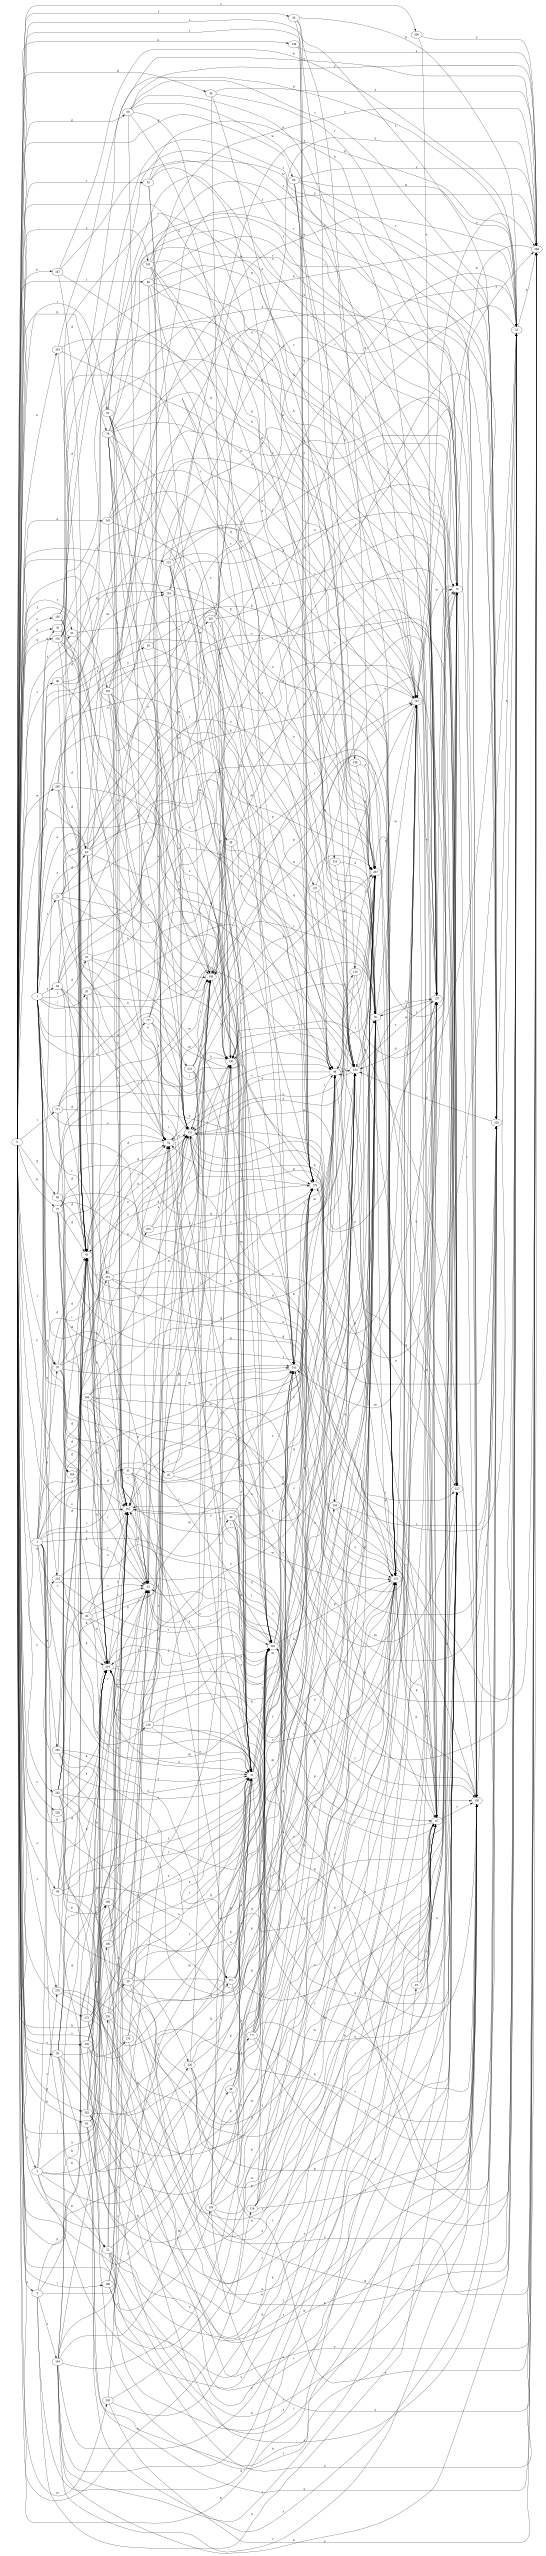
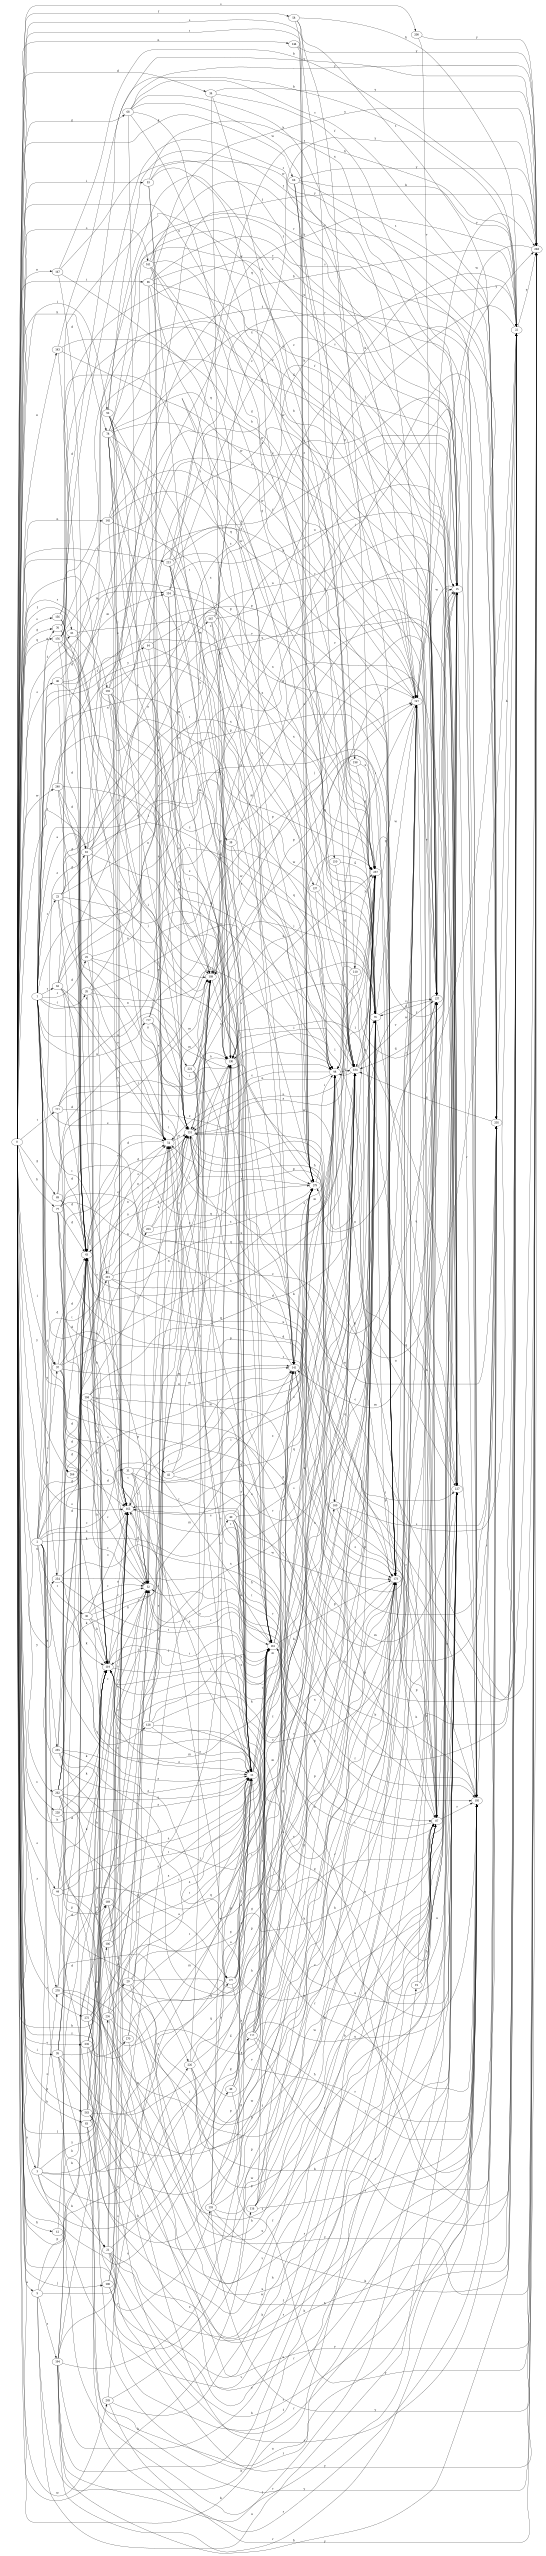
none -> (324, 375)
none -> (156, 894)
(343, 1023) -> (341, 1013)
none -> (515, 1226)
none -> (274, 1245)
none -> (528, 1304)
(192, 1422) -> none
none -> (397, 1710)
none -> (158, 1806)
(250, 1955) -> none
none -> (58, 2232)
